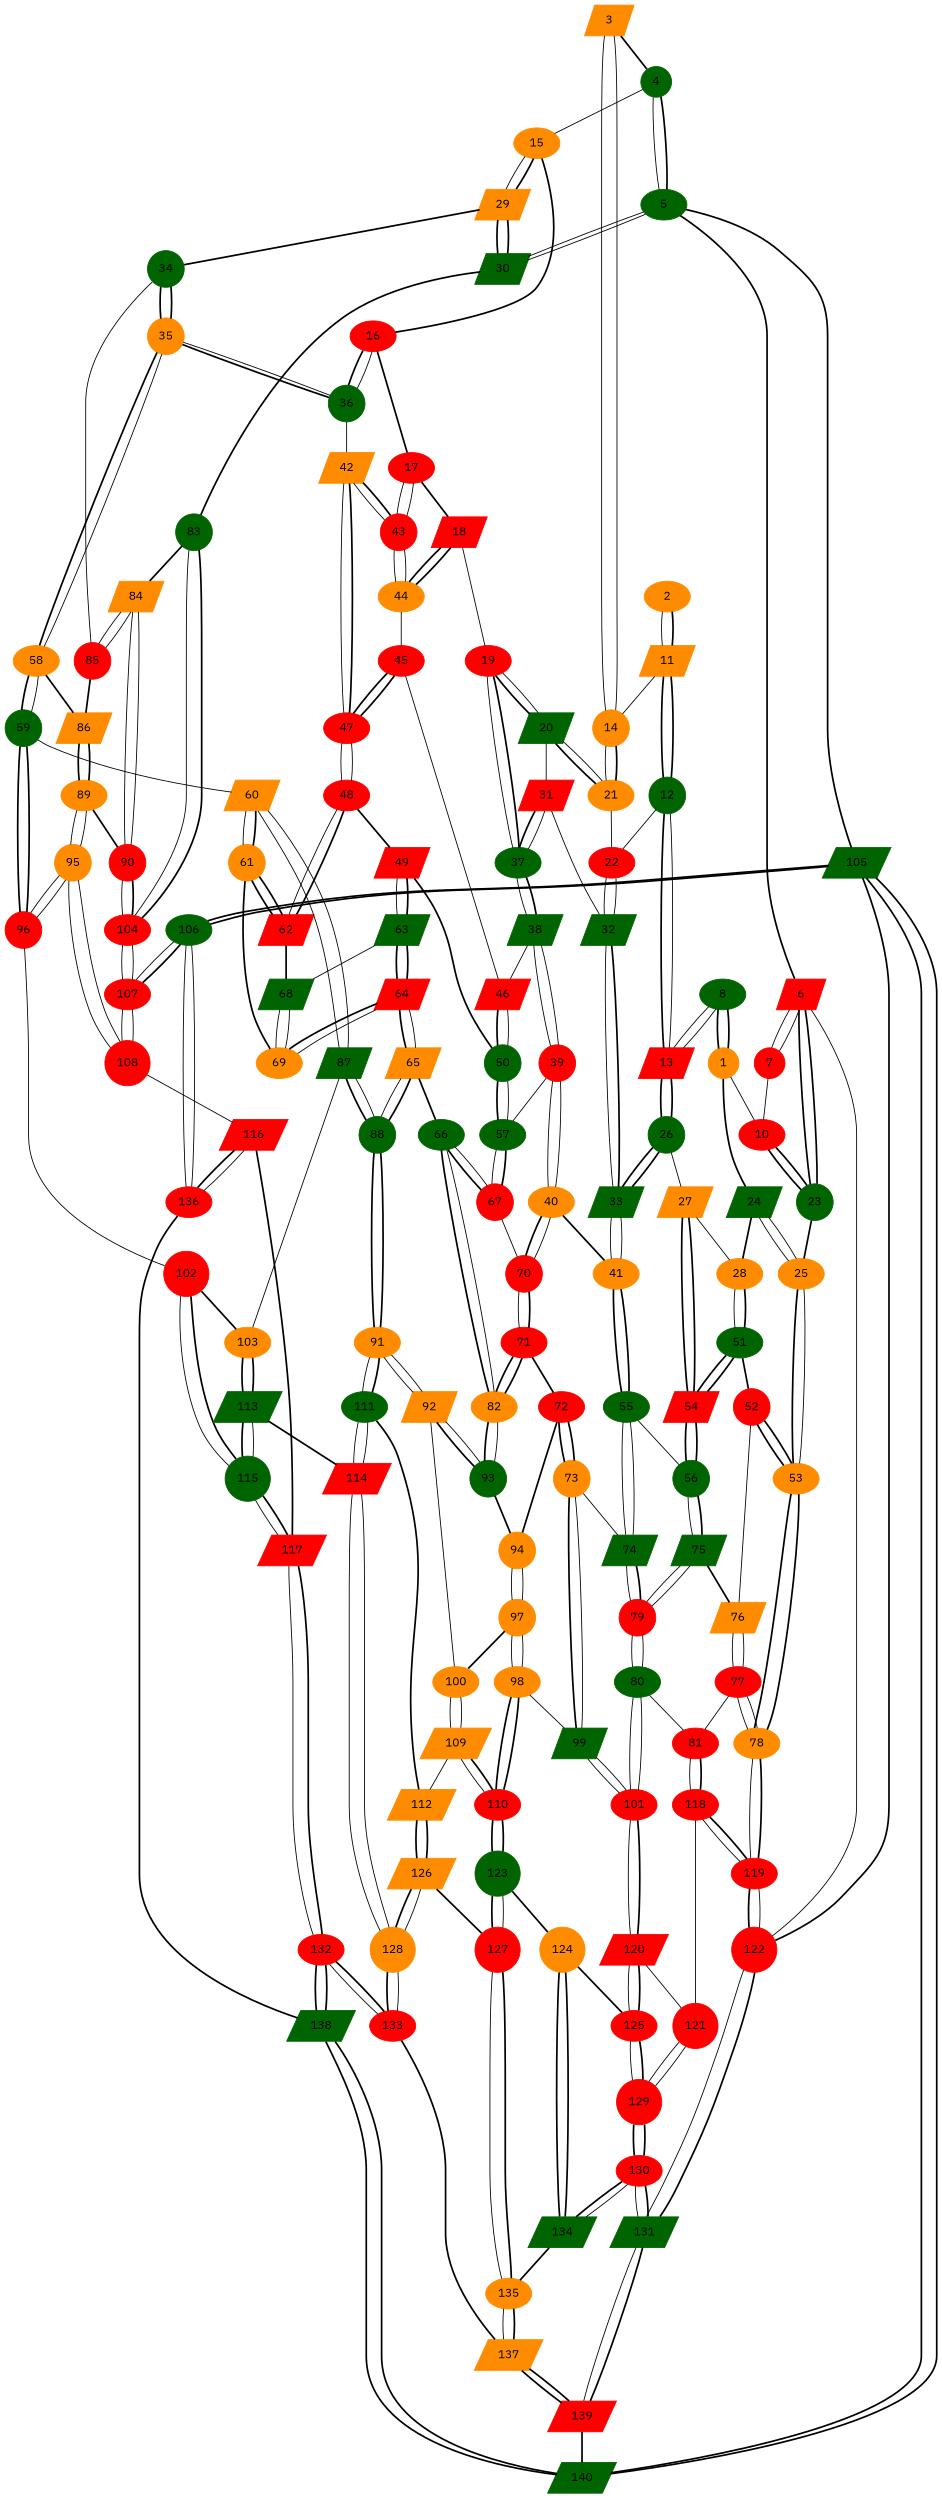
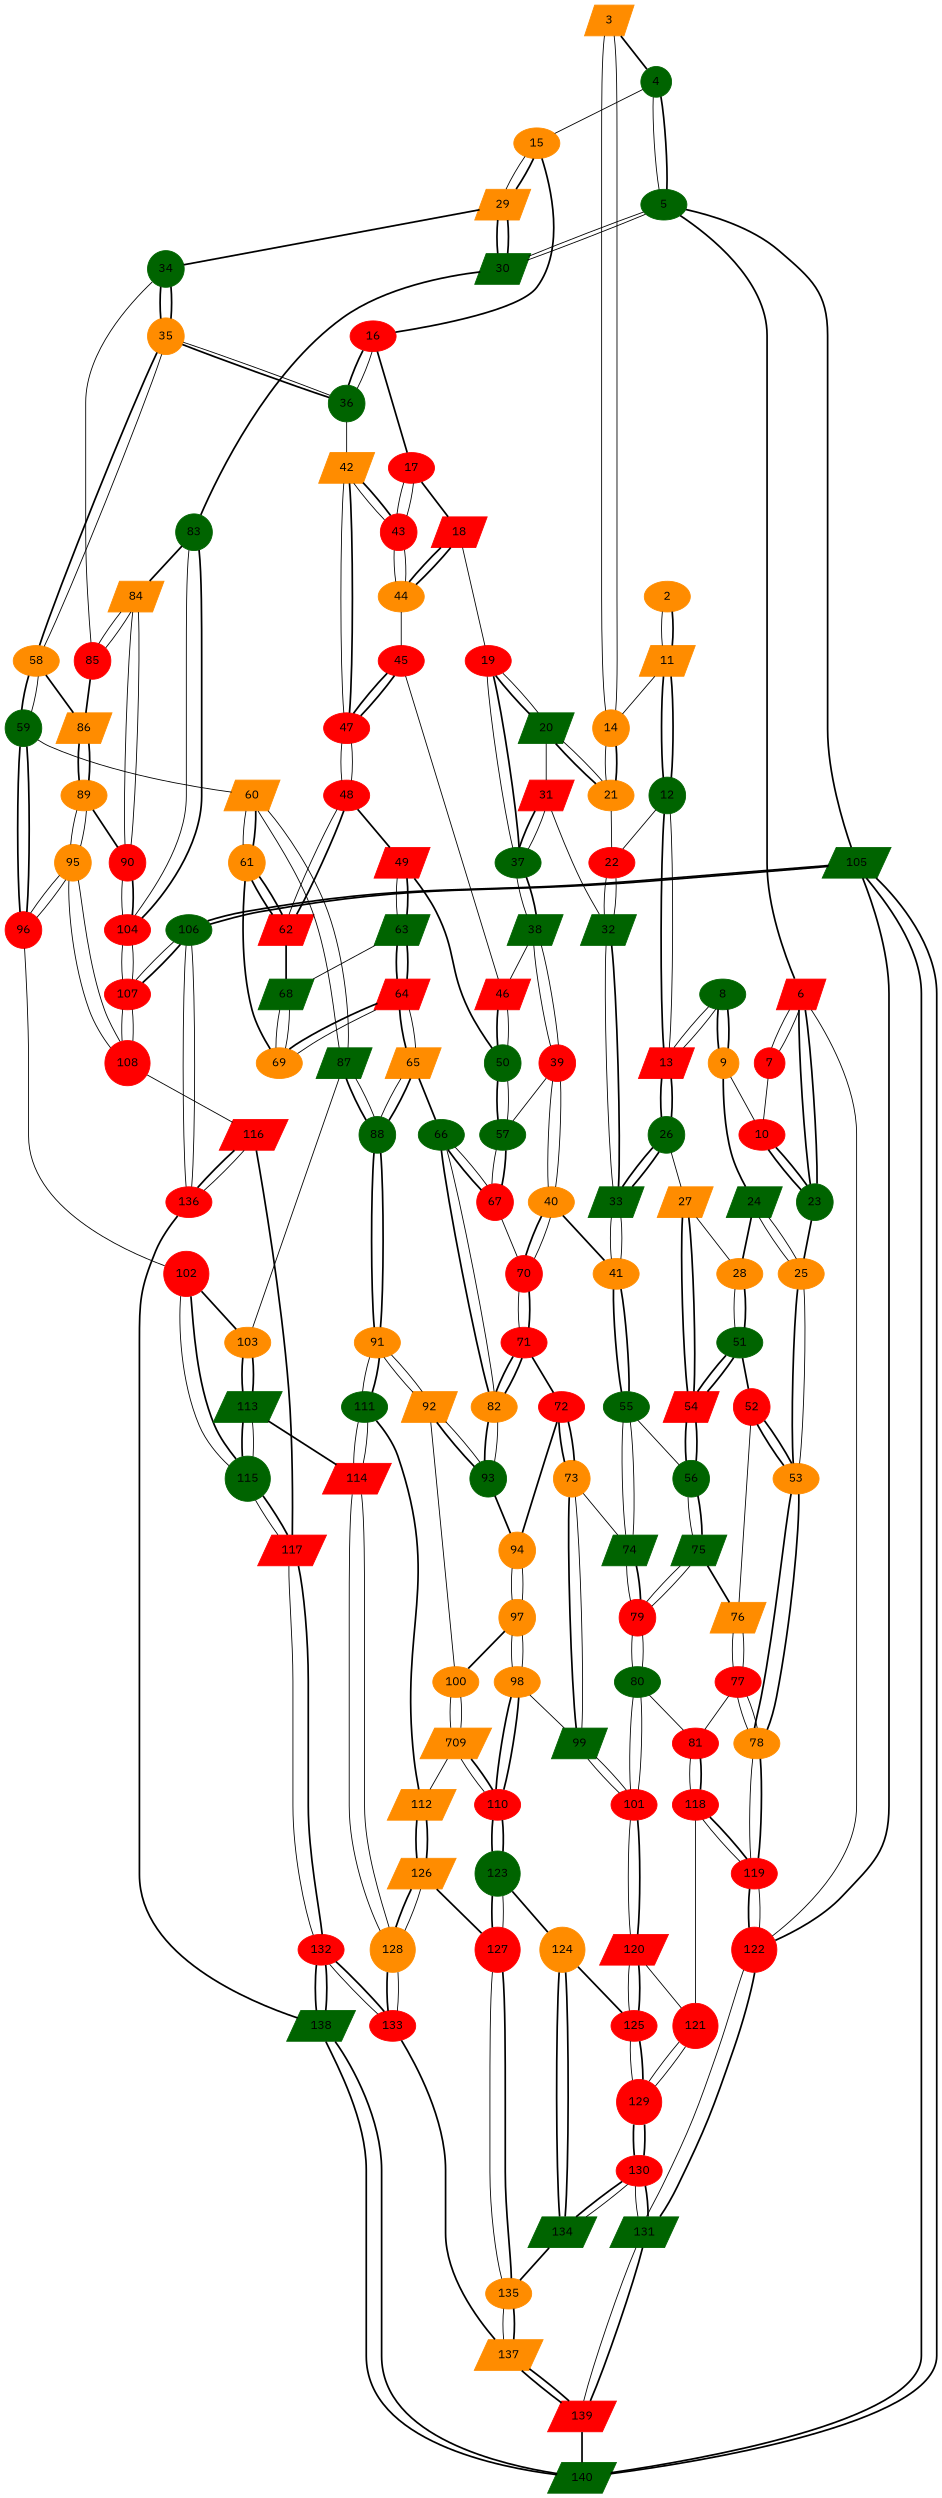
(724, 1063) -> (724, 1063)
(456, 1743) -> (456, 1743)
